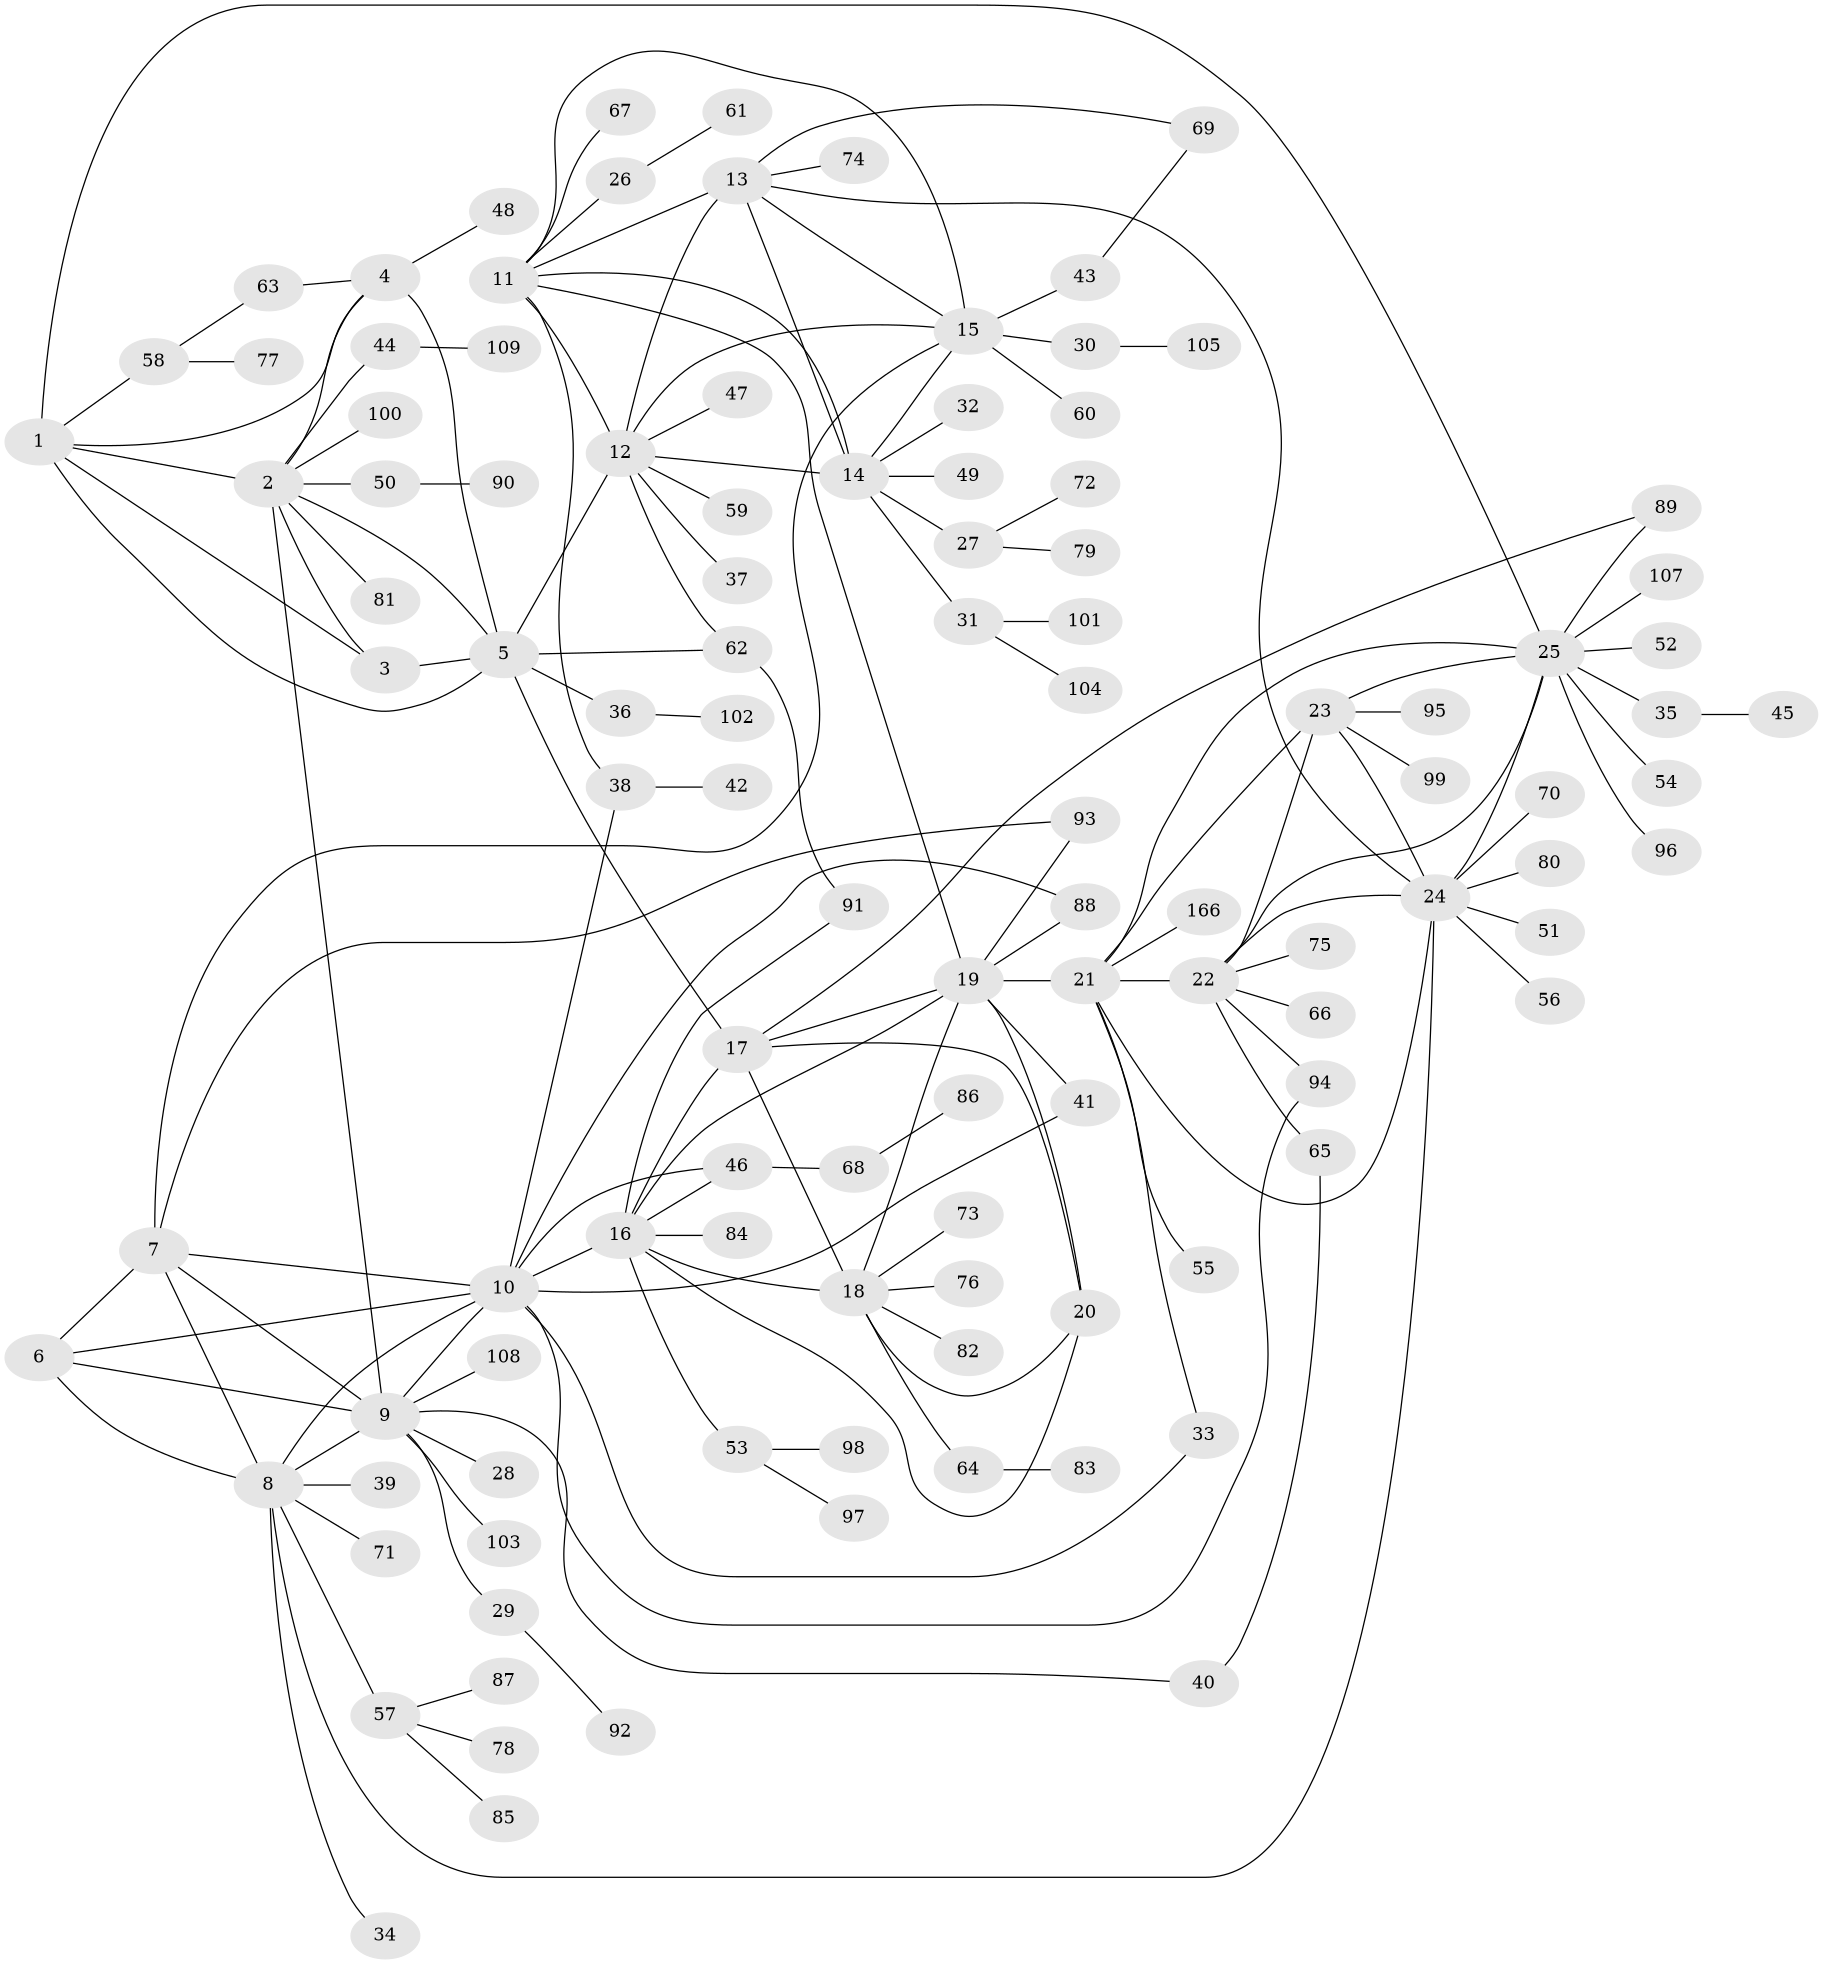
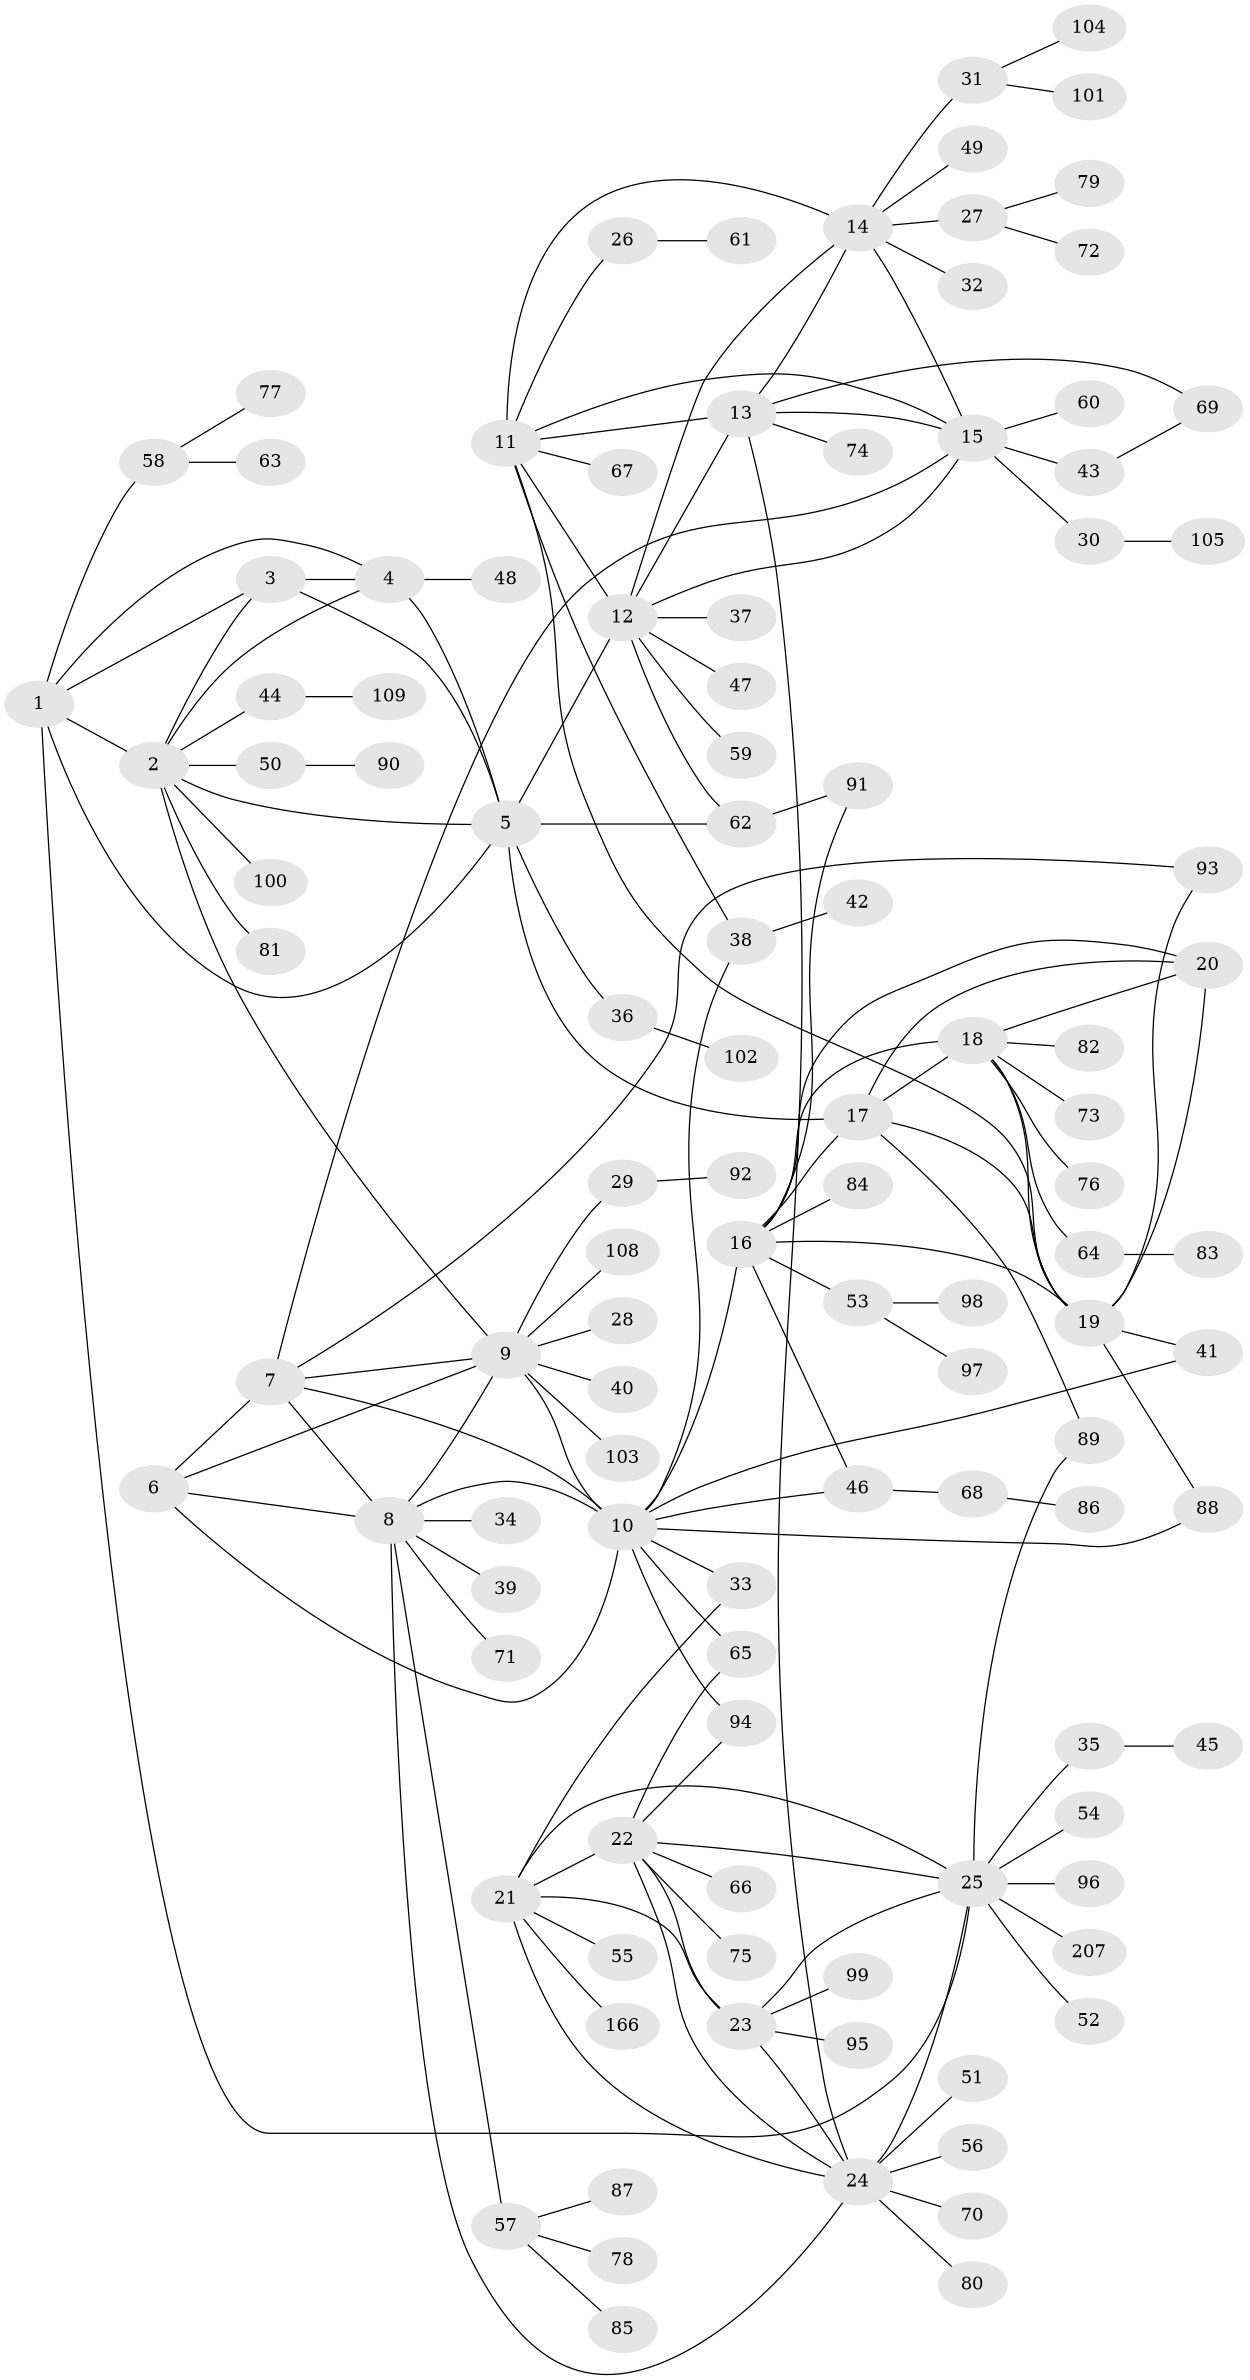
(327, 283) -> (330, 579)
(1667, 577) -> (1089, 1952)
(1027, 981) -> none
(1302, 1427) -> (680, 1592)
